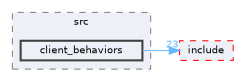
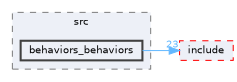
(82, 51) -> (82, 51)
